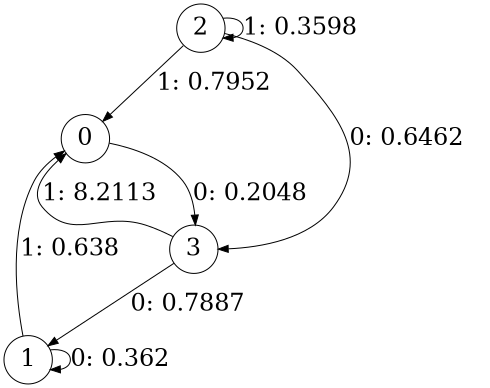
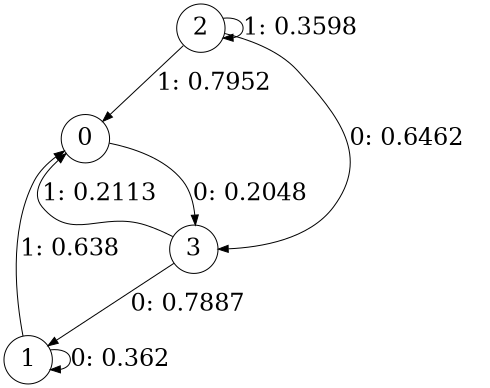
(110, 194) -> (110, 194)
